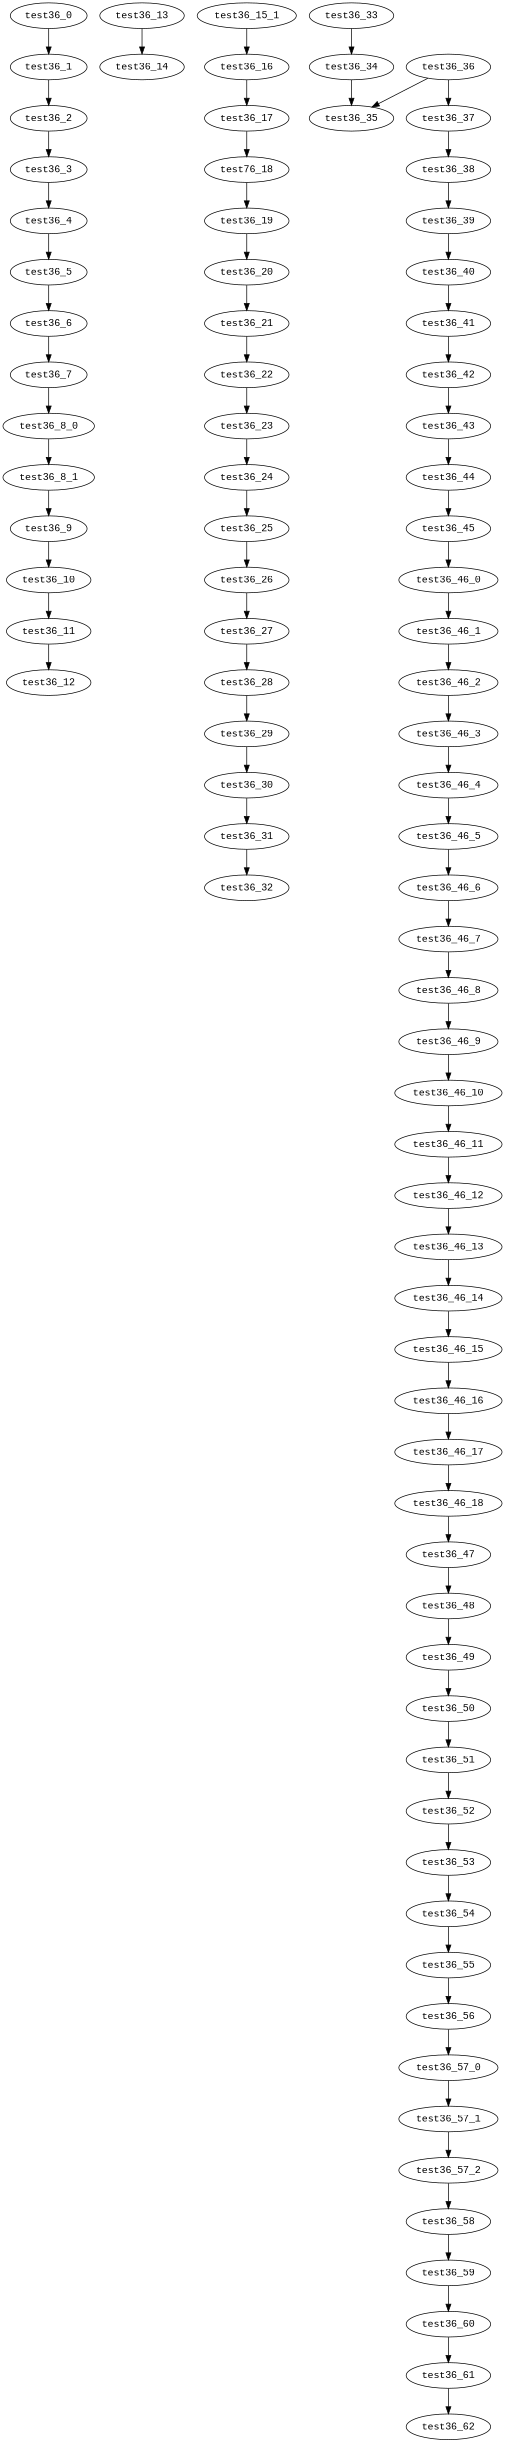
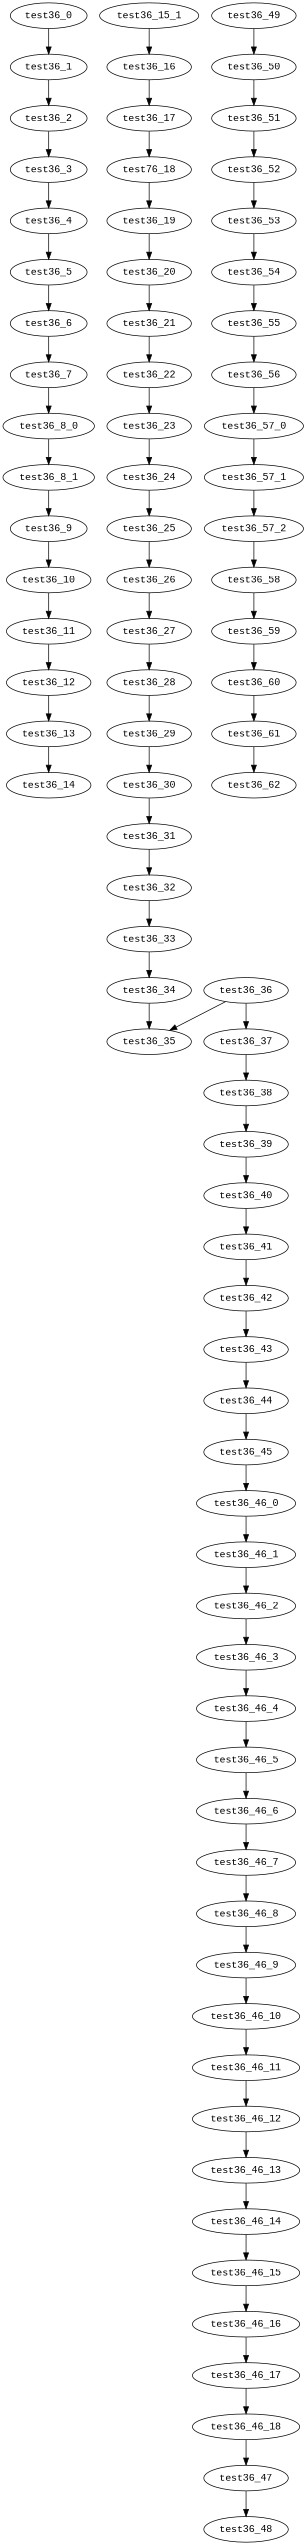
none -> (49, 705)
none -> (149, 910)
(448, 1628) -> none
